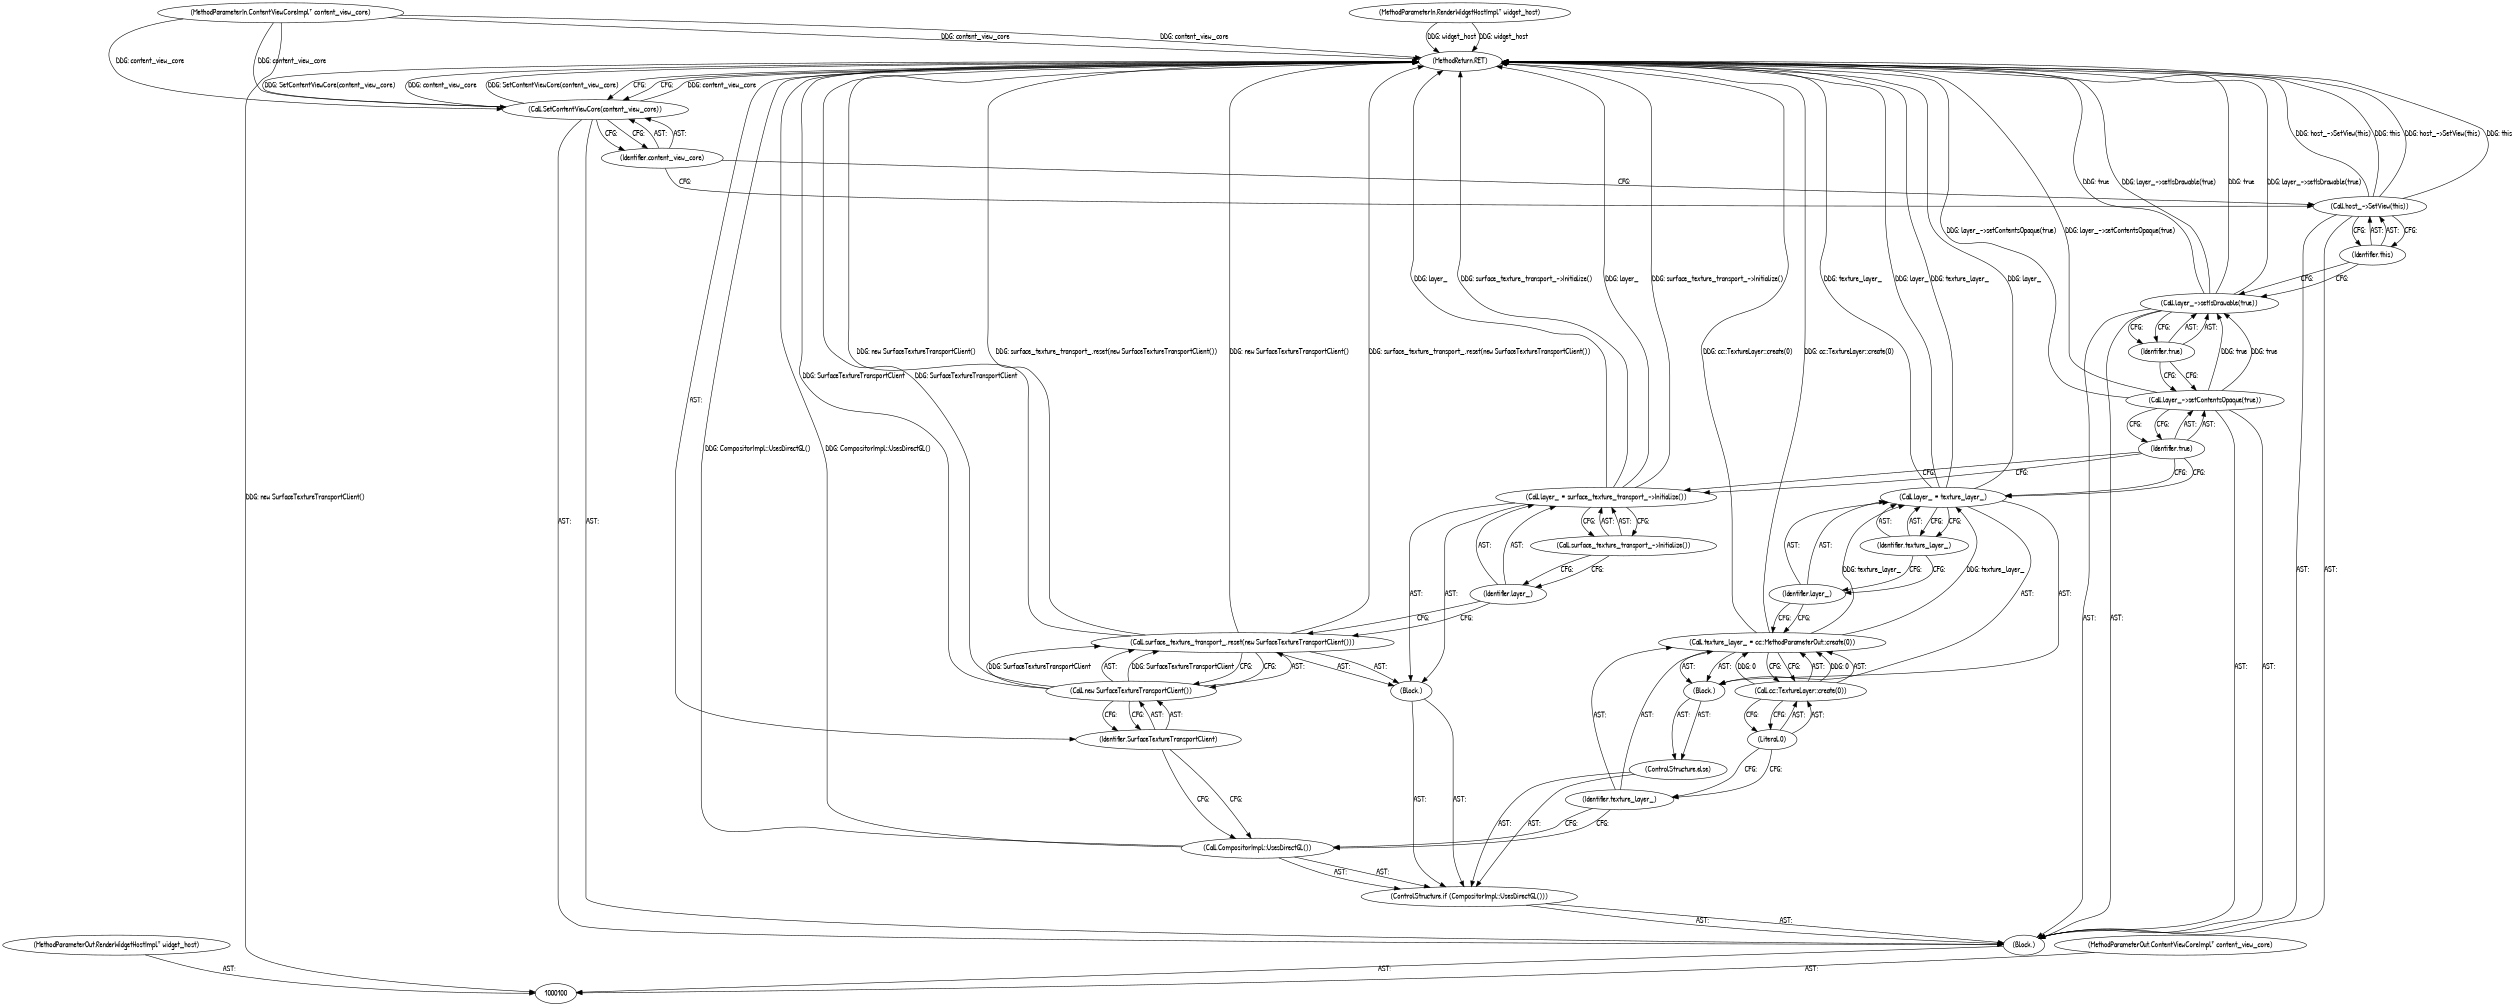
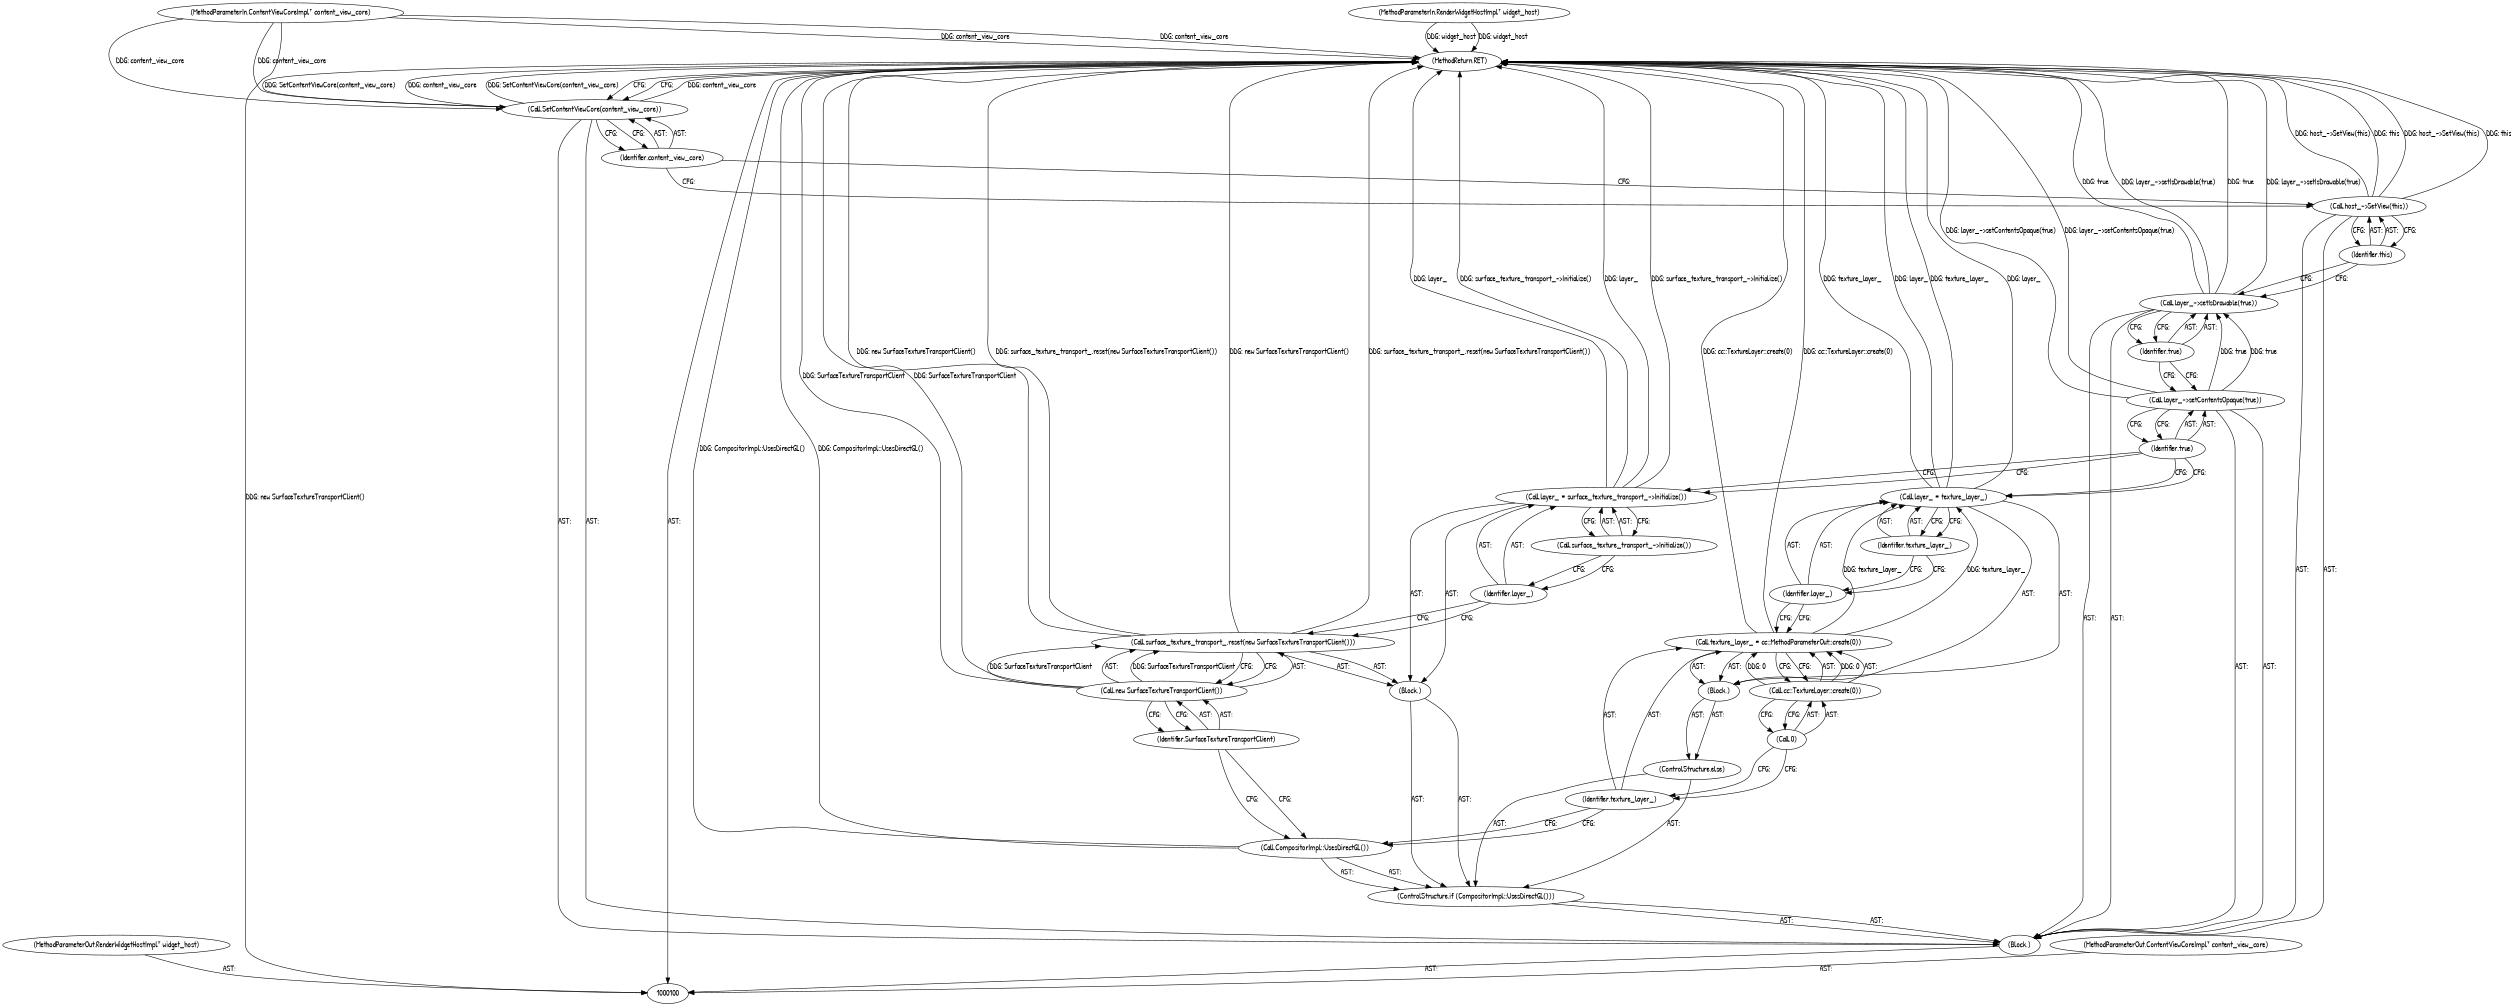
(715, 260) -> (732, 208)
(1772, 740) -> (1787, 740)
